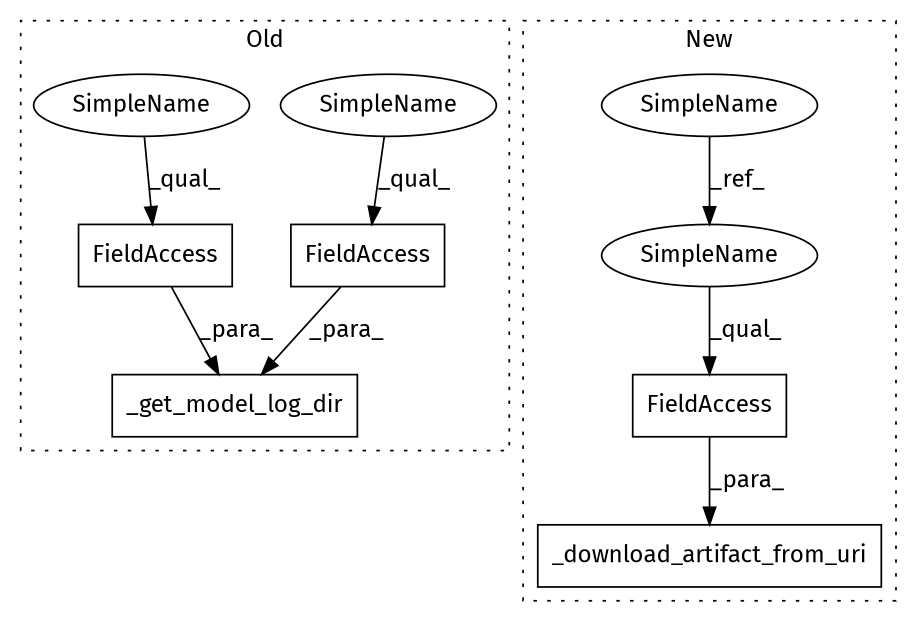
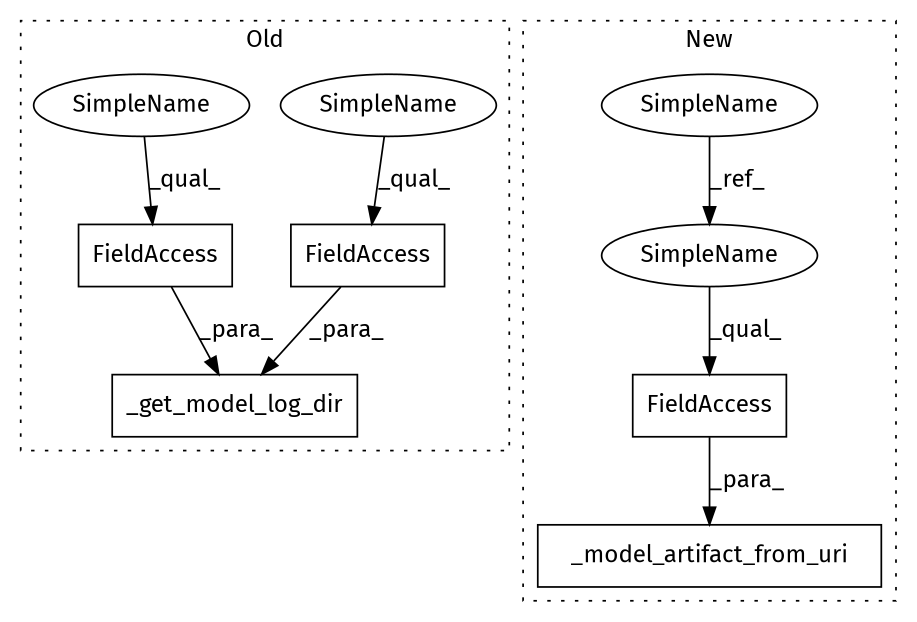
(710, 556) -> (710, 556)
